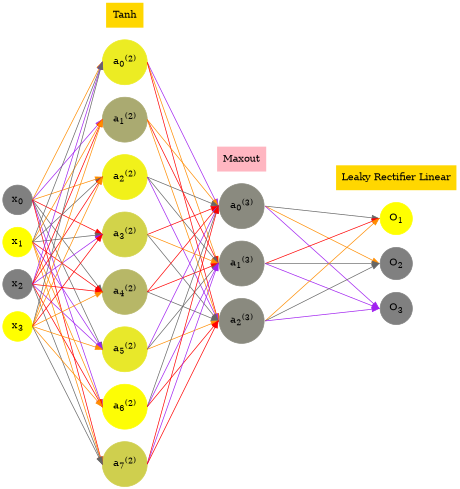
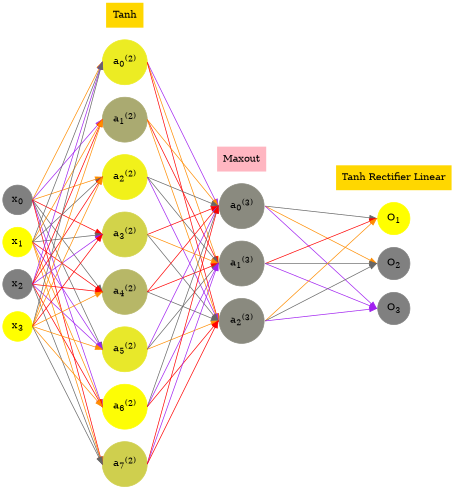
(396, 178) -> (394, 178)
